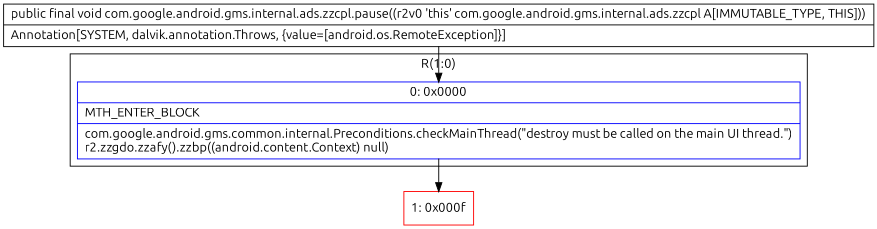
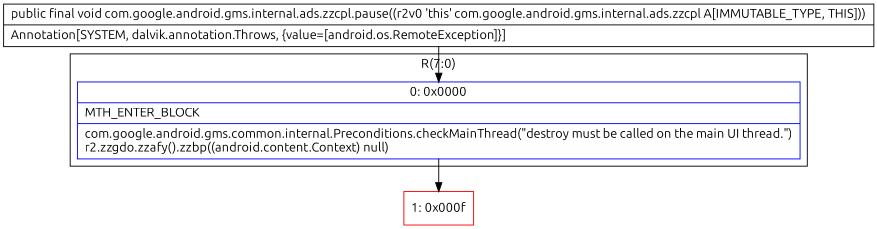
(439, 64) -> (439, 64)
